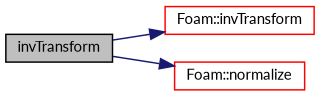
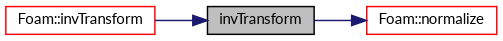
(131, 37) -> (174, 20)
